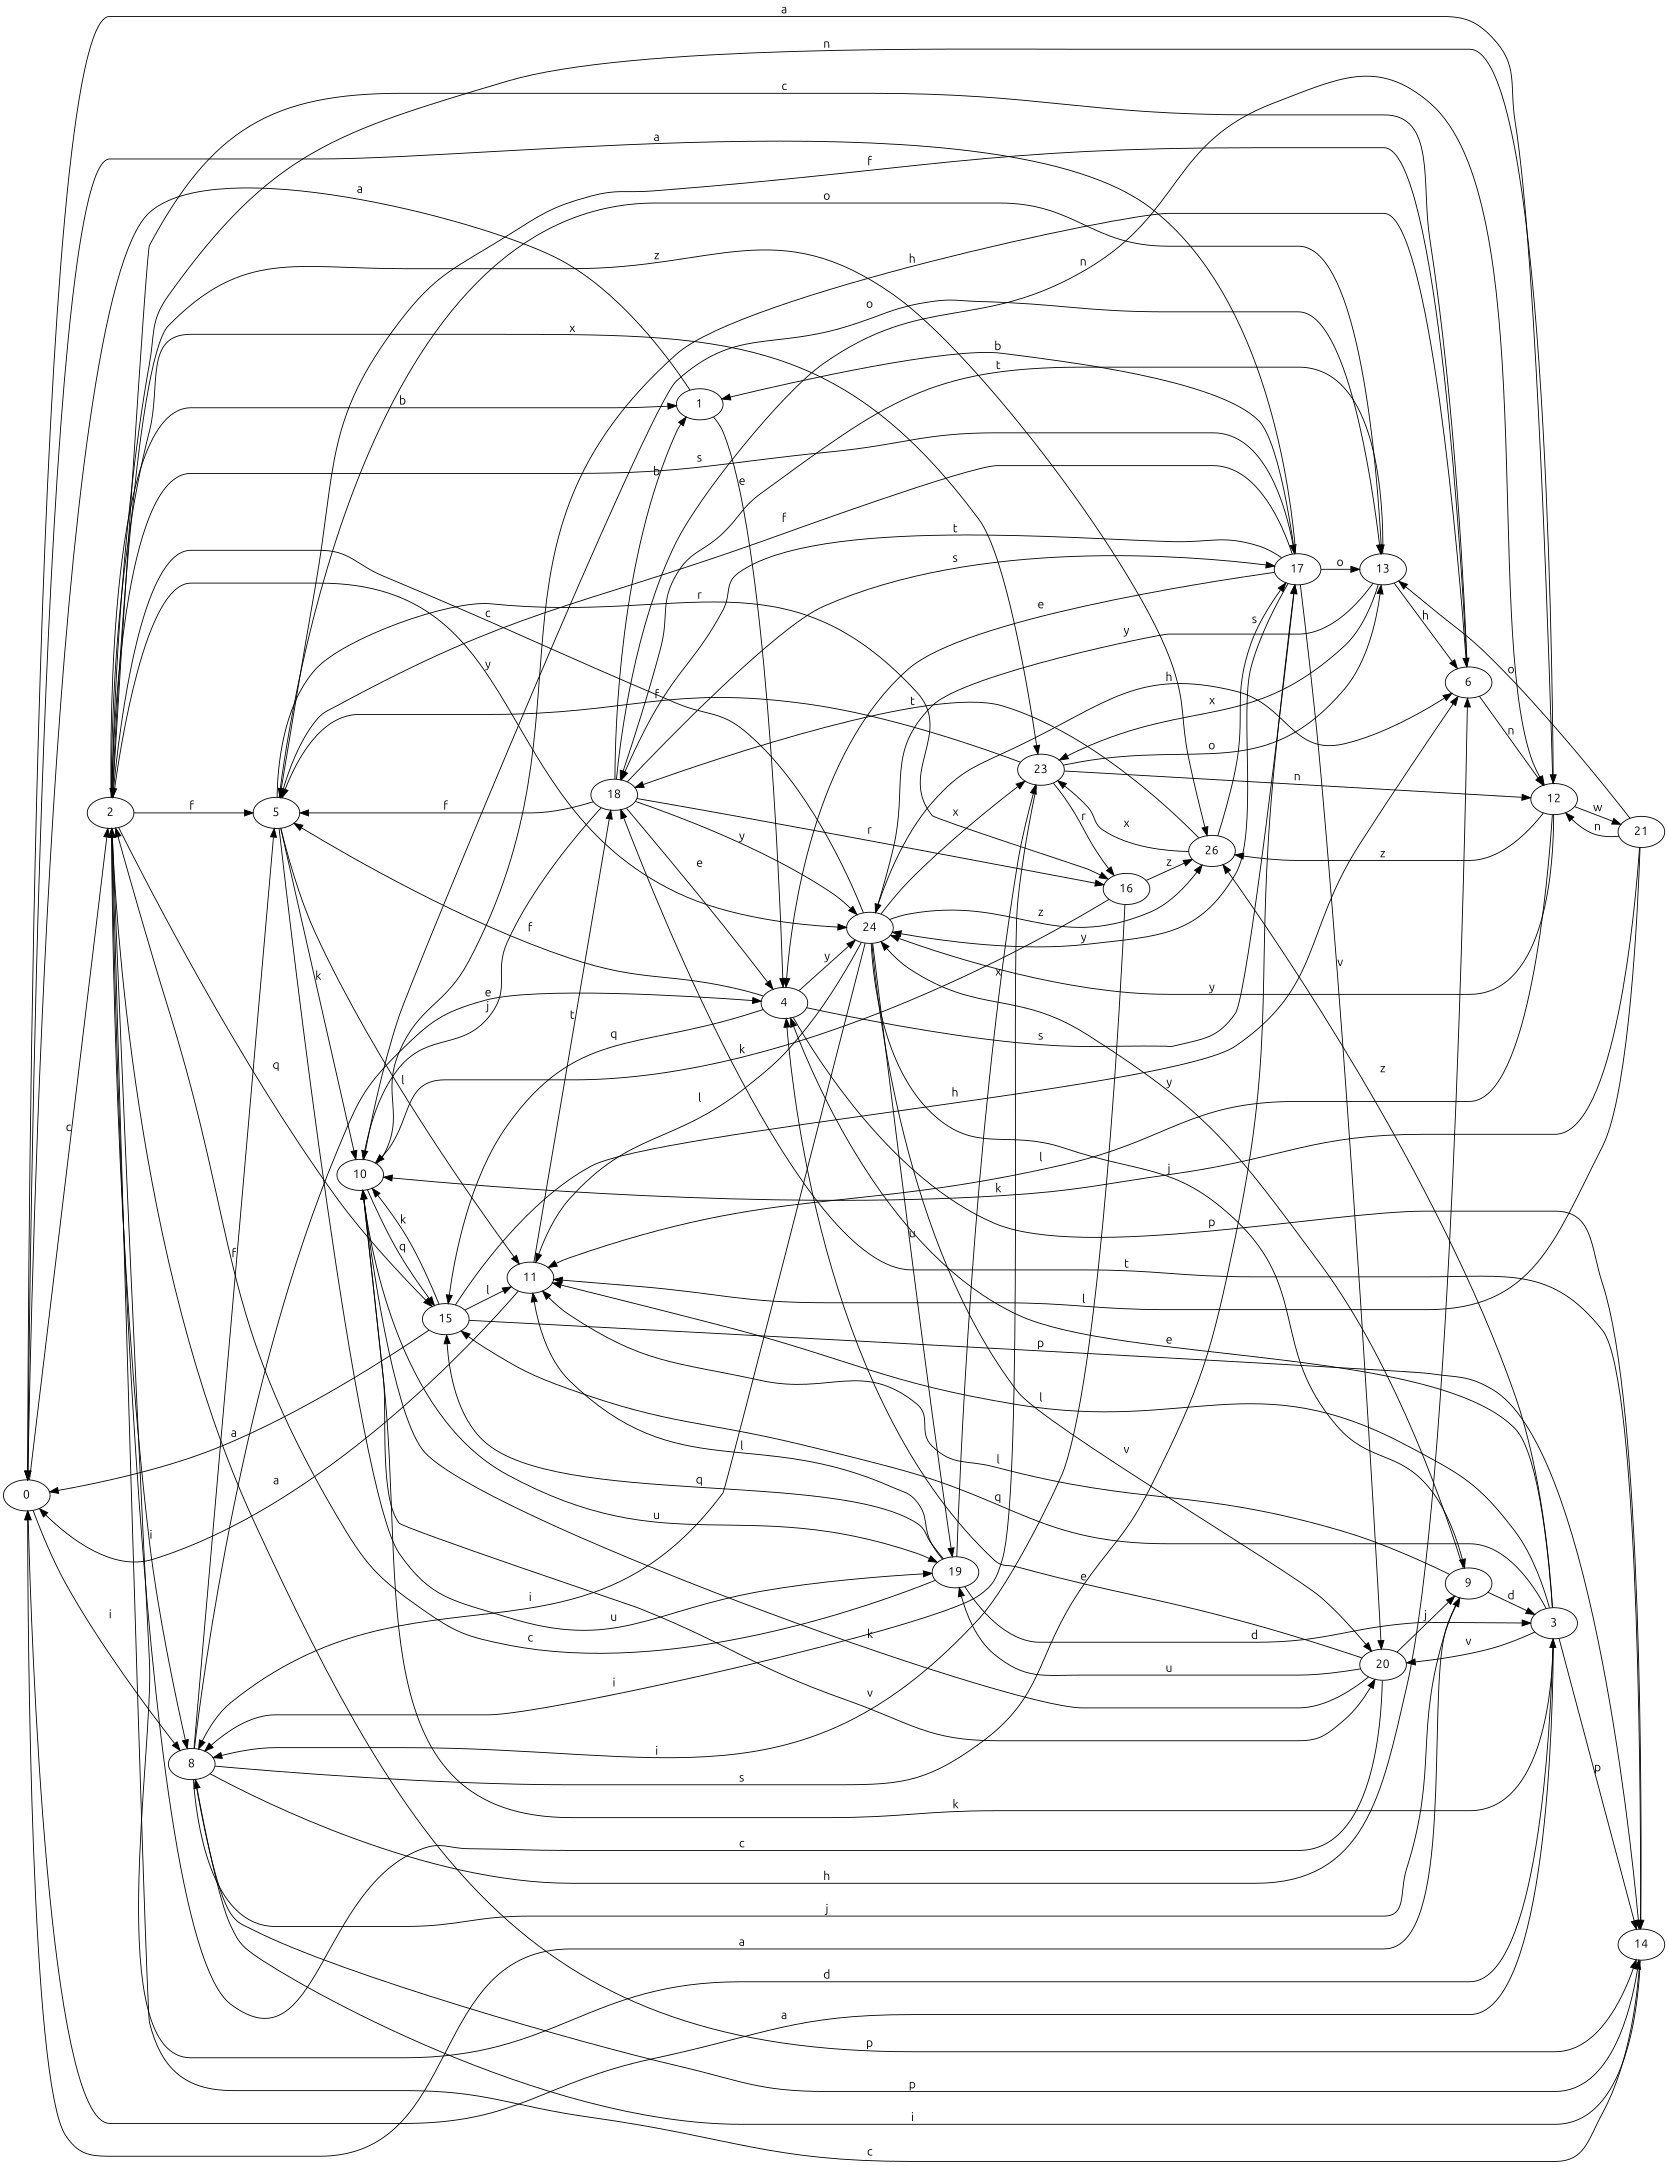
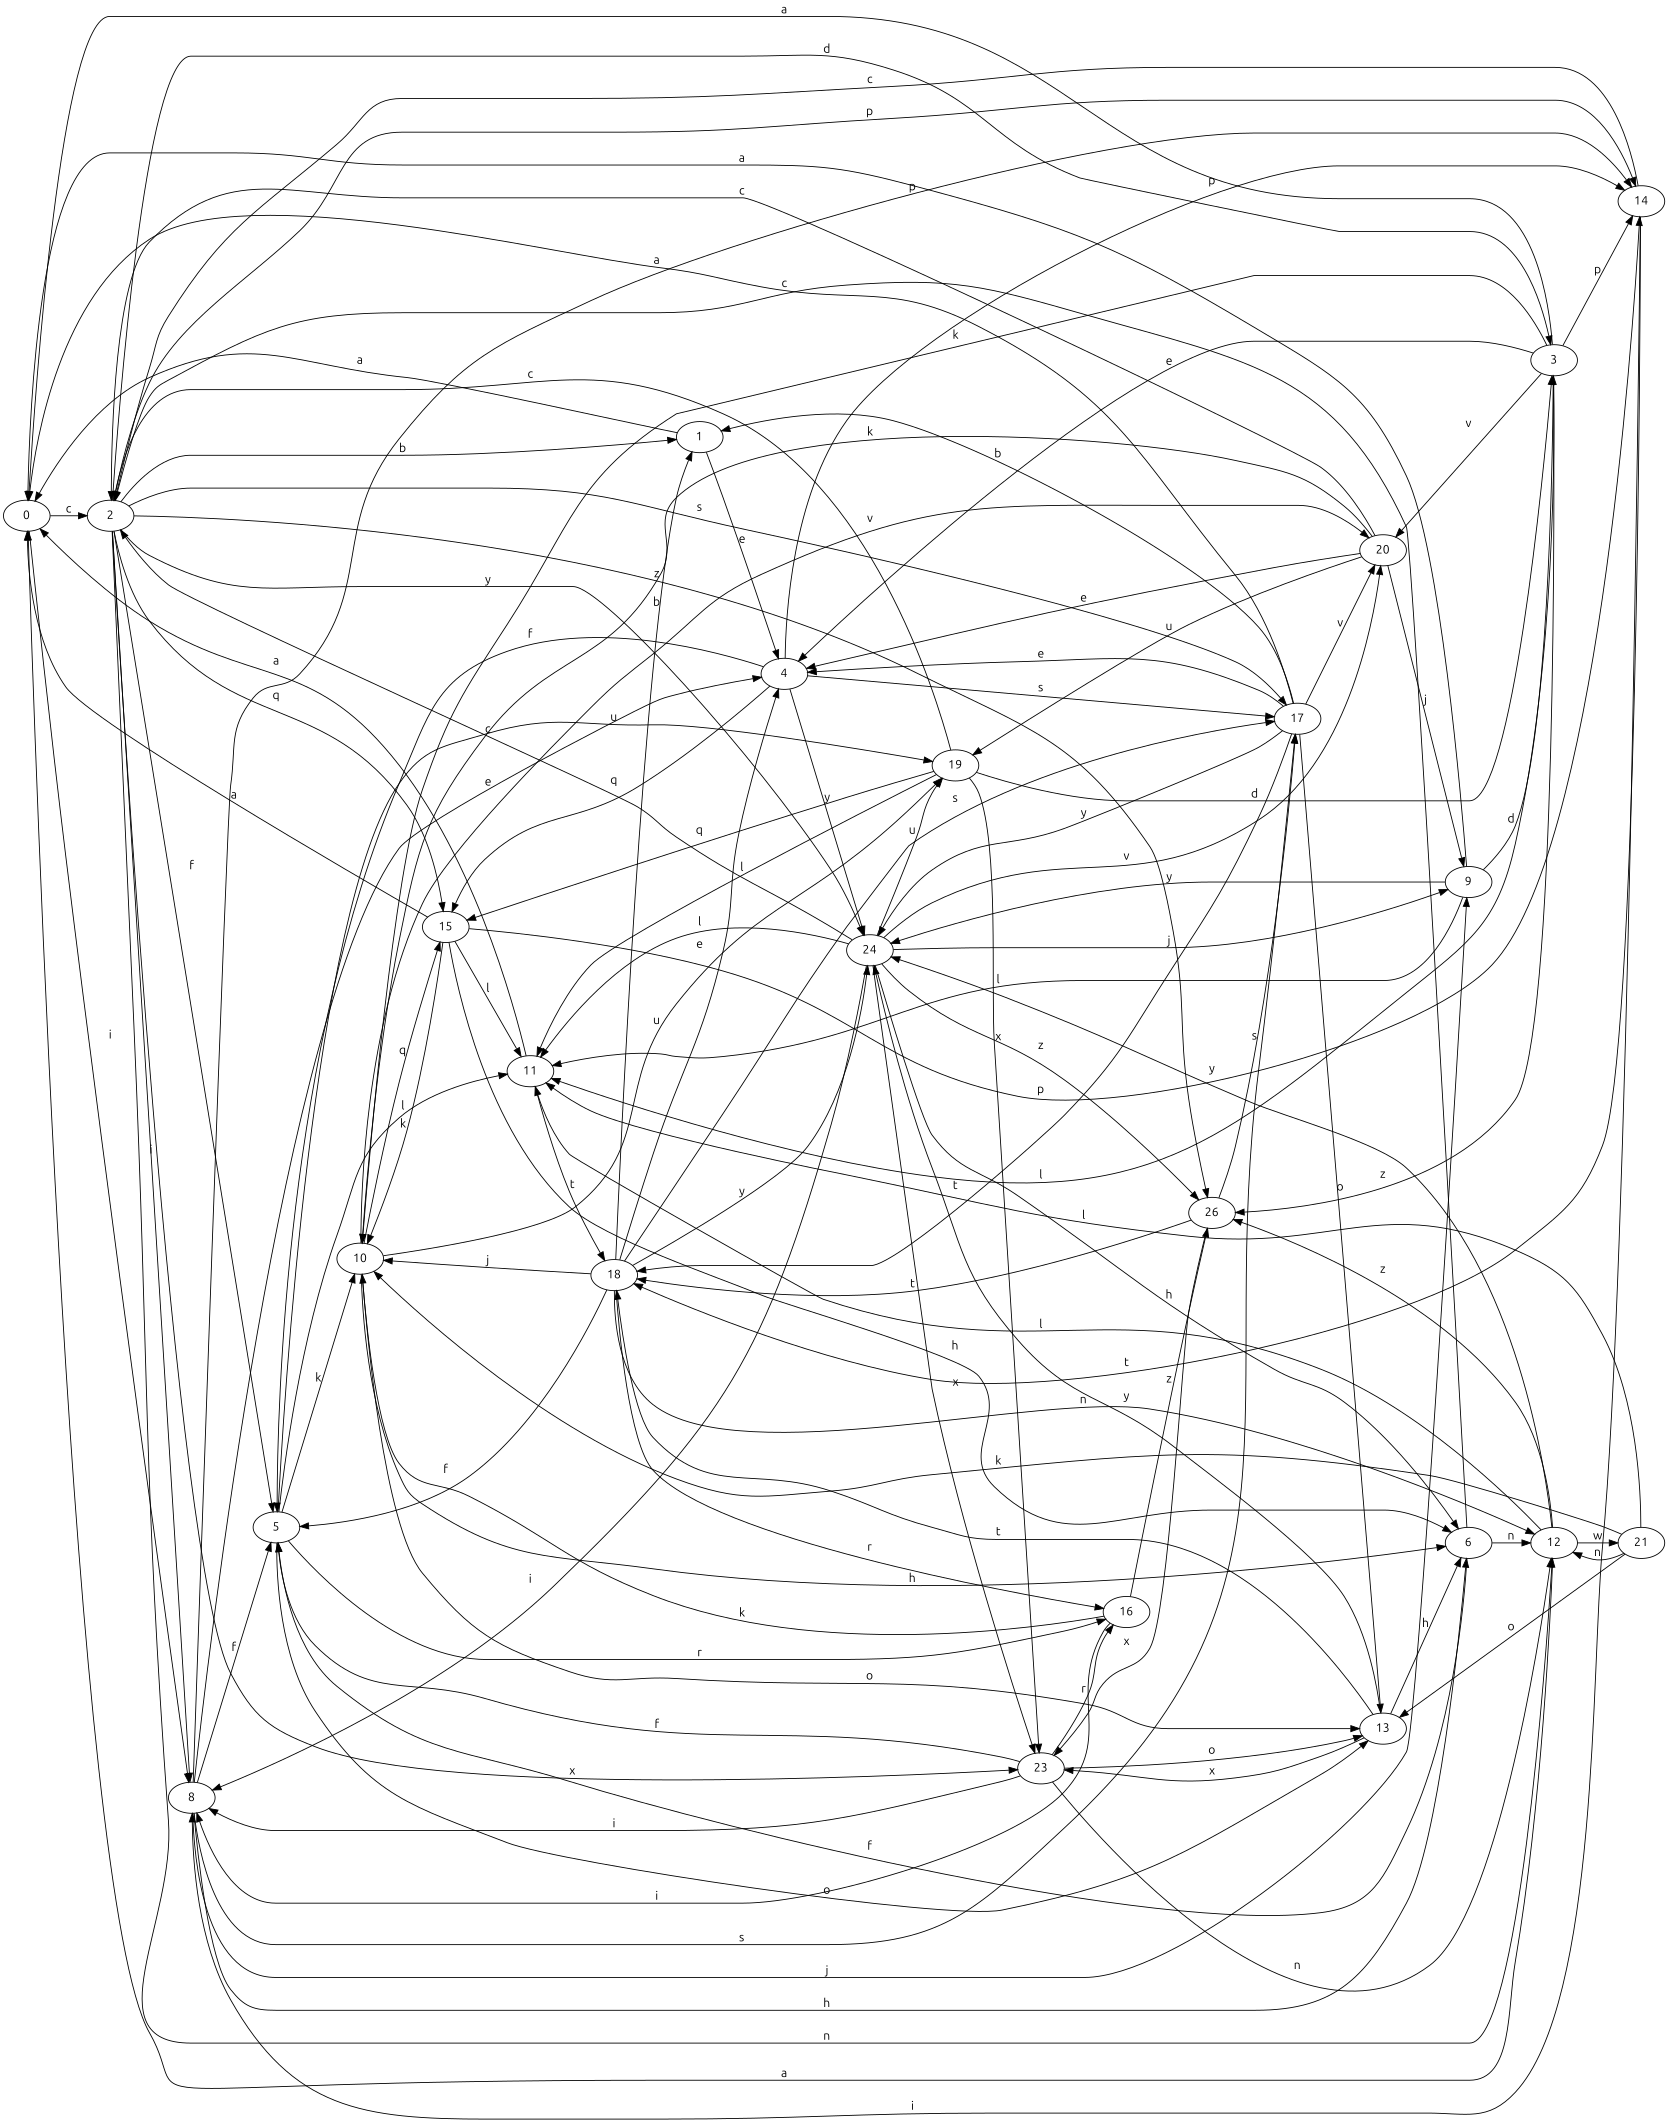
(776, 536) -> none
(982, 1498) -> none
